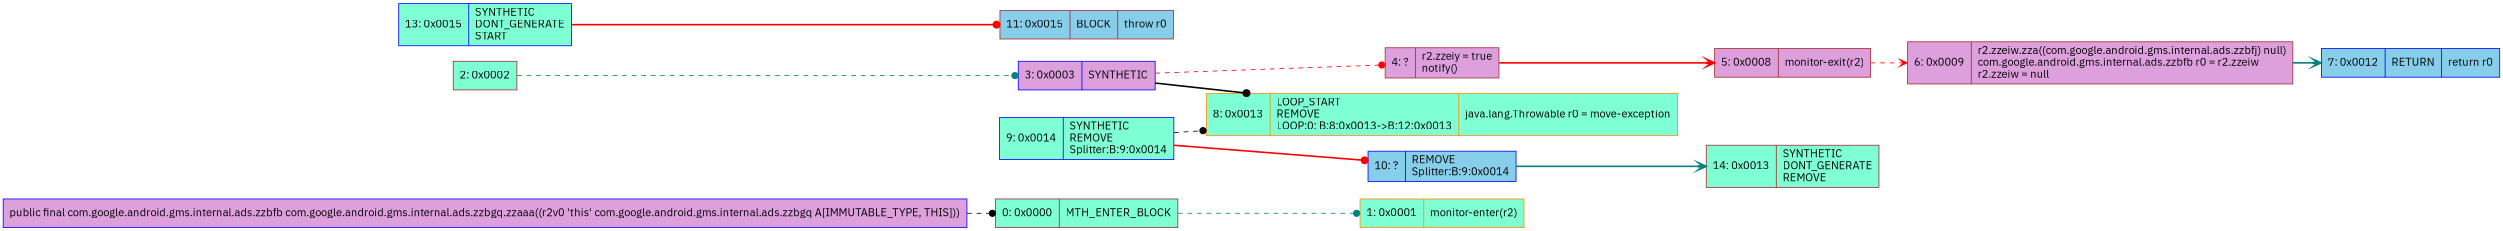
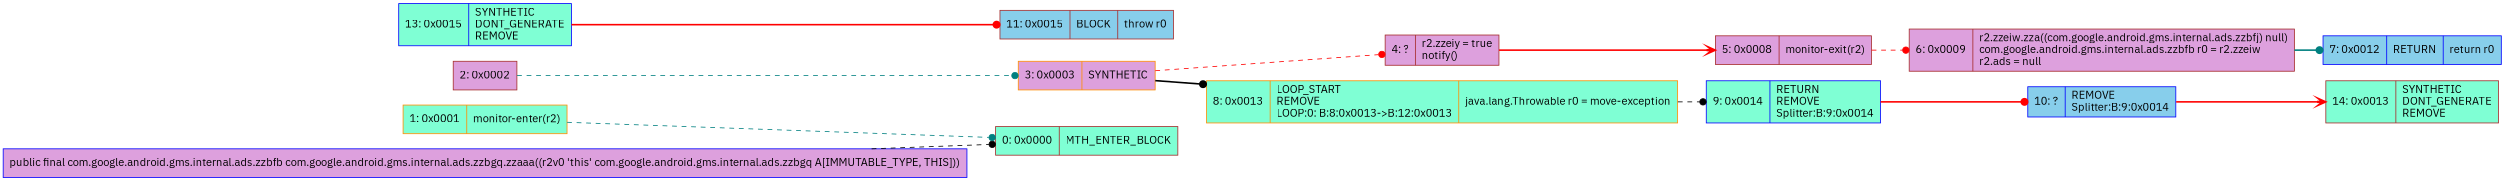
(491, 36) -> (497, 36)
(1885, 63) -> (1887, 50)
(2303, 63) -> (2305, 50)
(2014, 74) -> (2011, 62)
(485, 76) -> (485, 76)
(1087, 76) -> (1087, 76)
(1100, 126) -> (1798, 90)
(1187, 132) -> (1689, 102)
(1607, 166) -> (2247, 102)
(1266, 213) -> (778, 130)
